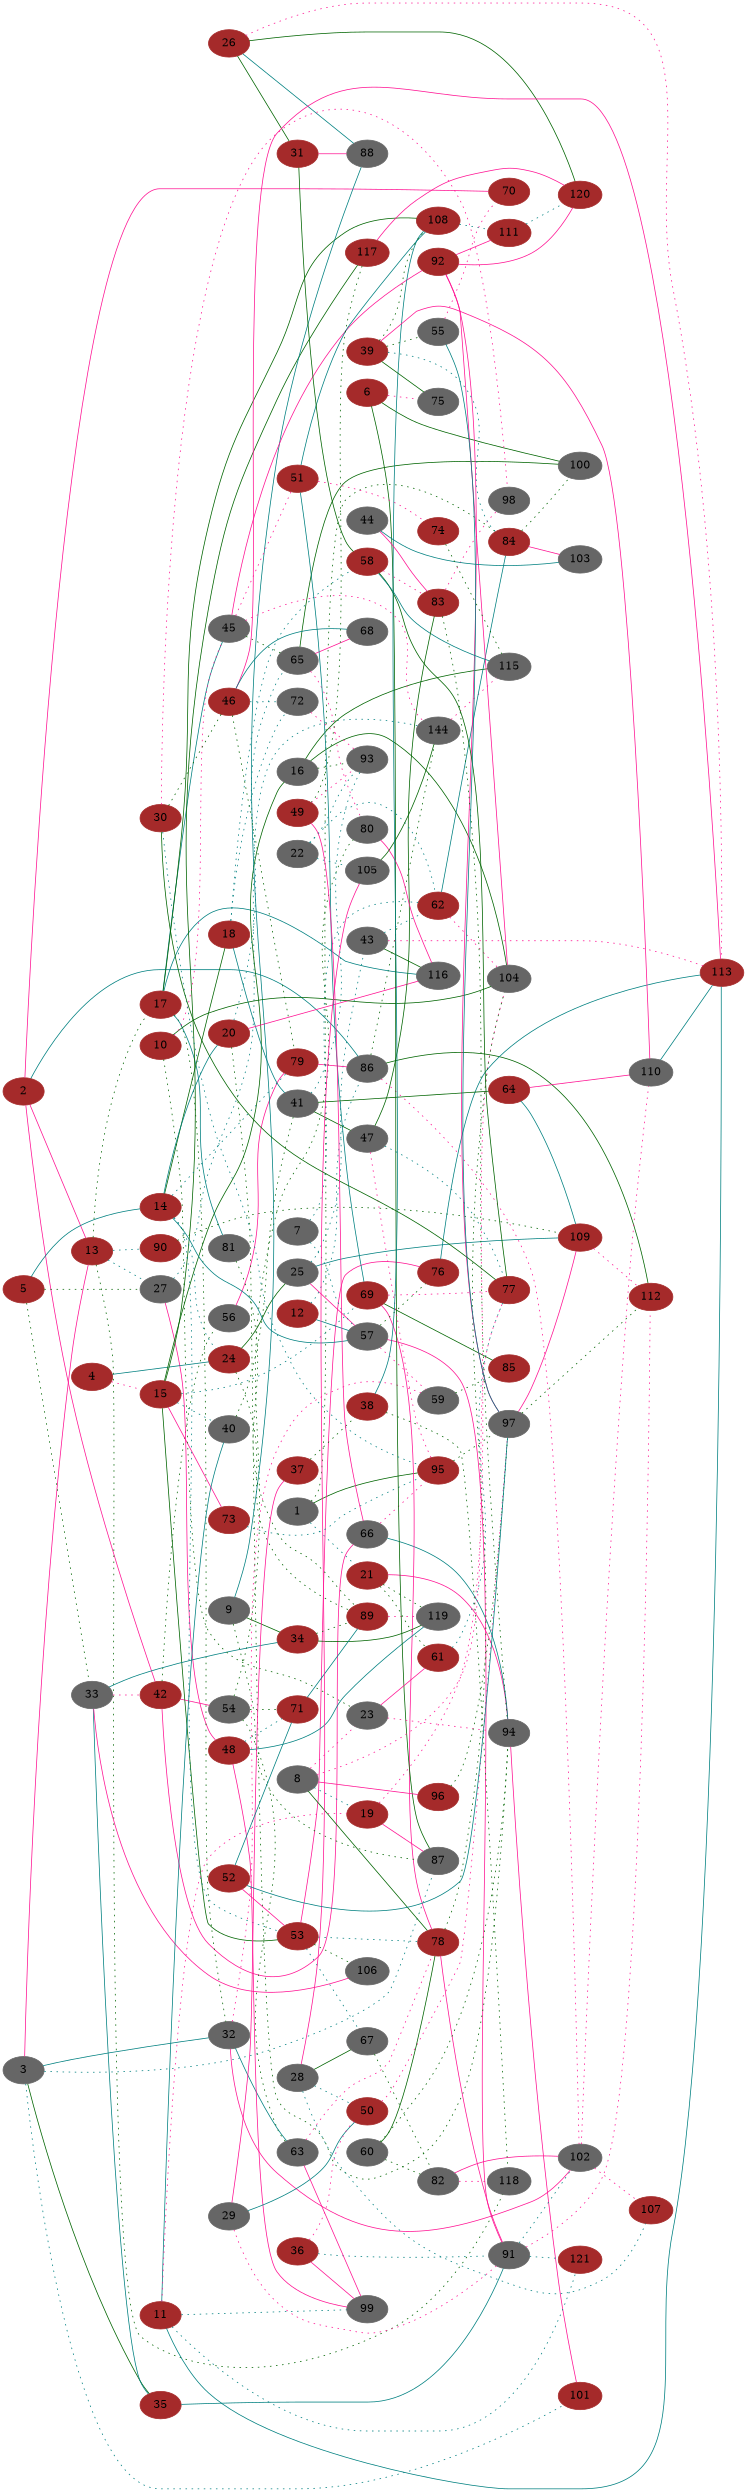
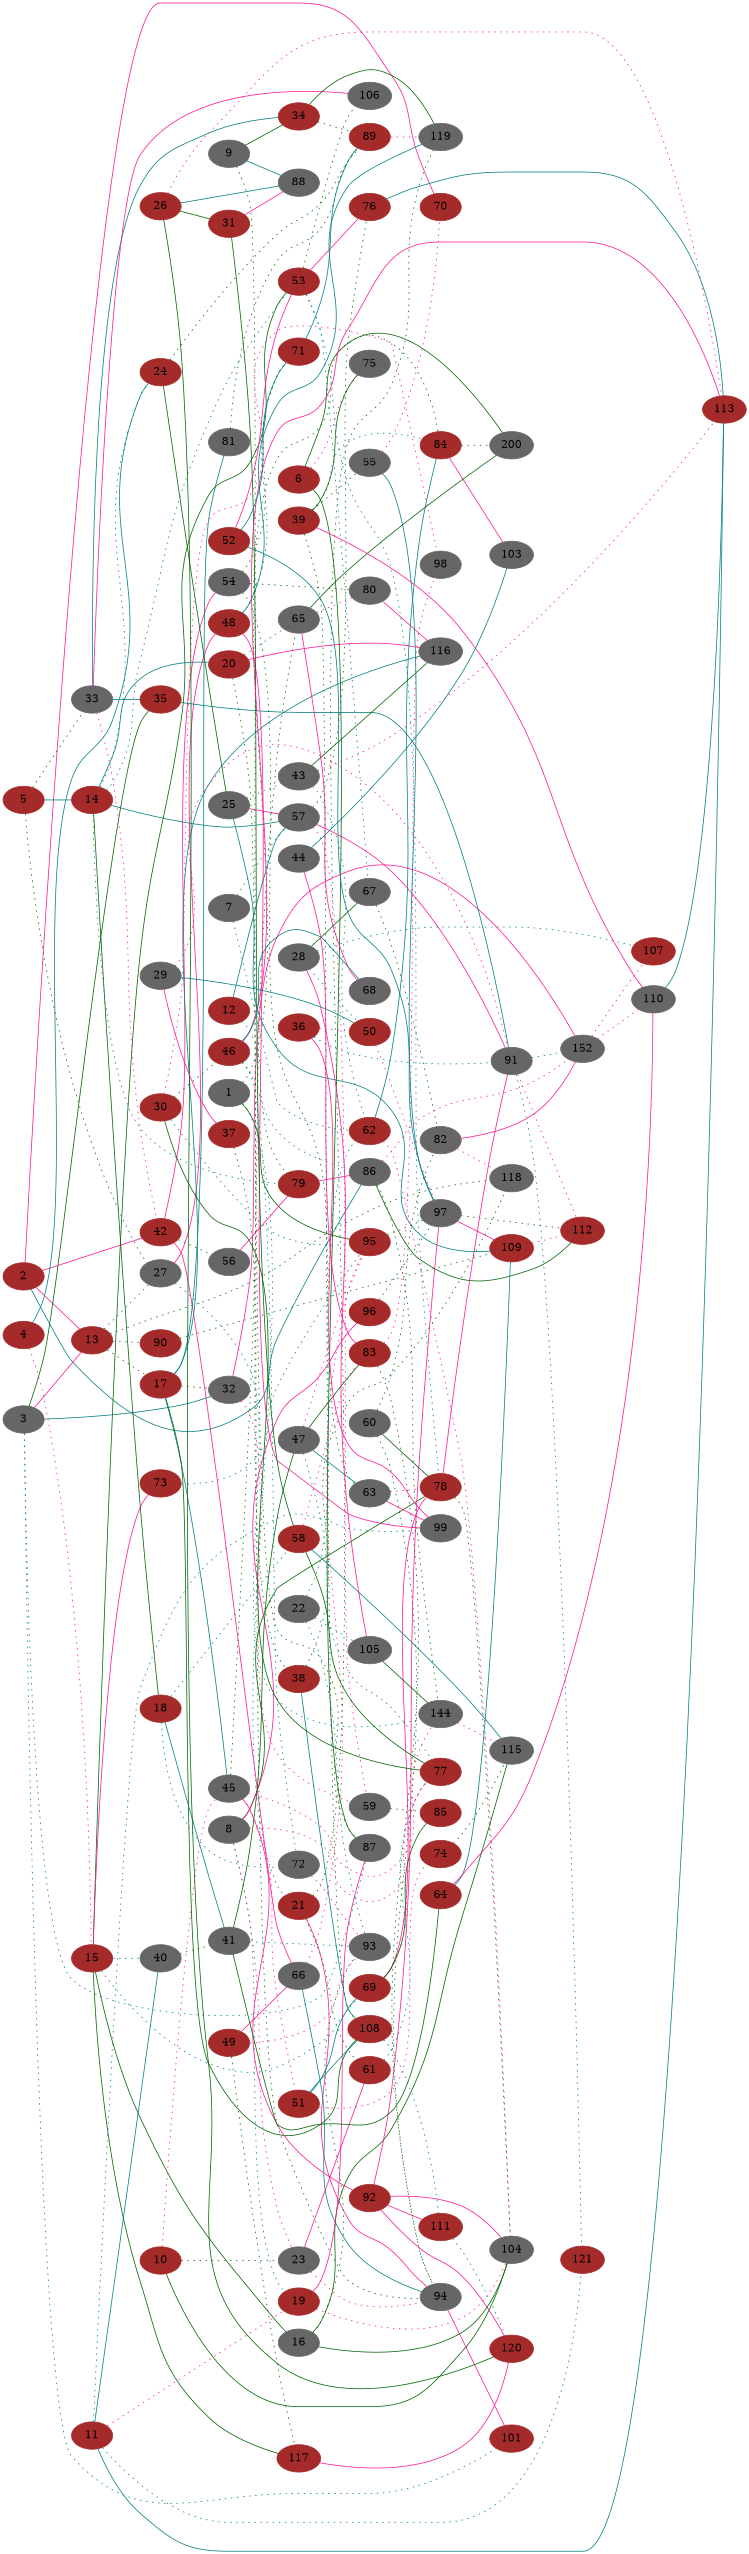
(580, 466) -> (512, 445)
(262, 2103) -> (334, 1467)
(580, 2158) -> (583, 1049)
